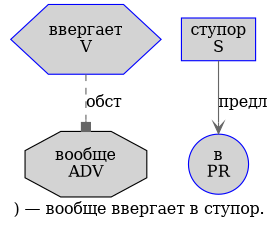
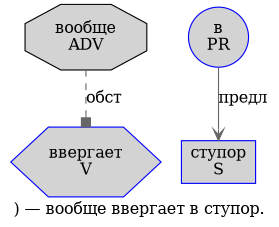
(219, 91) -> (219, 98)
(86, 97) -> (86, 93)
